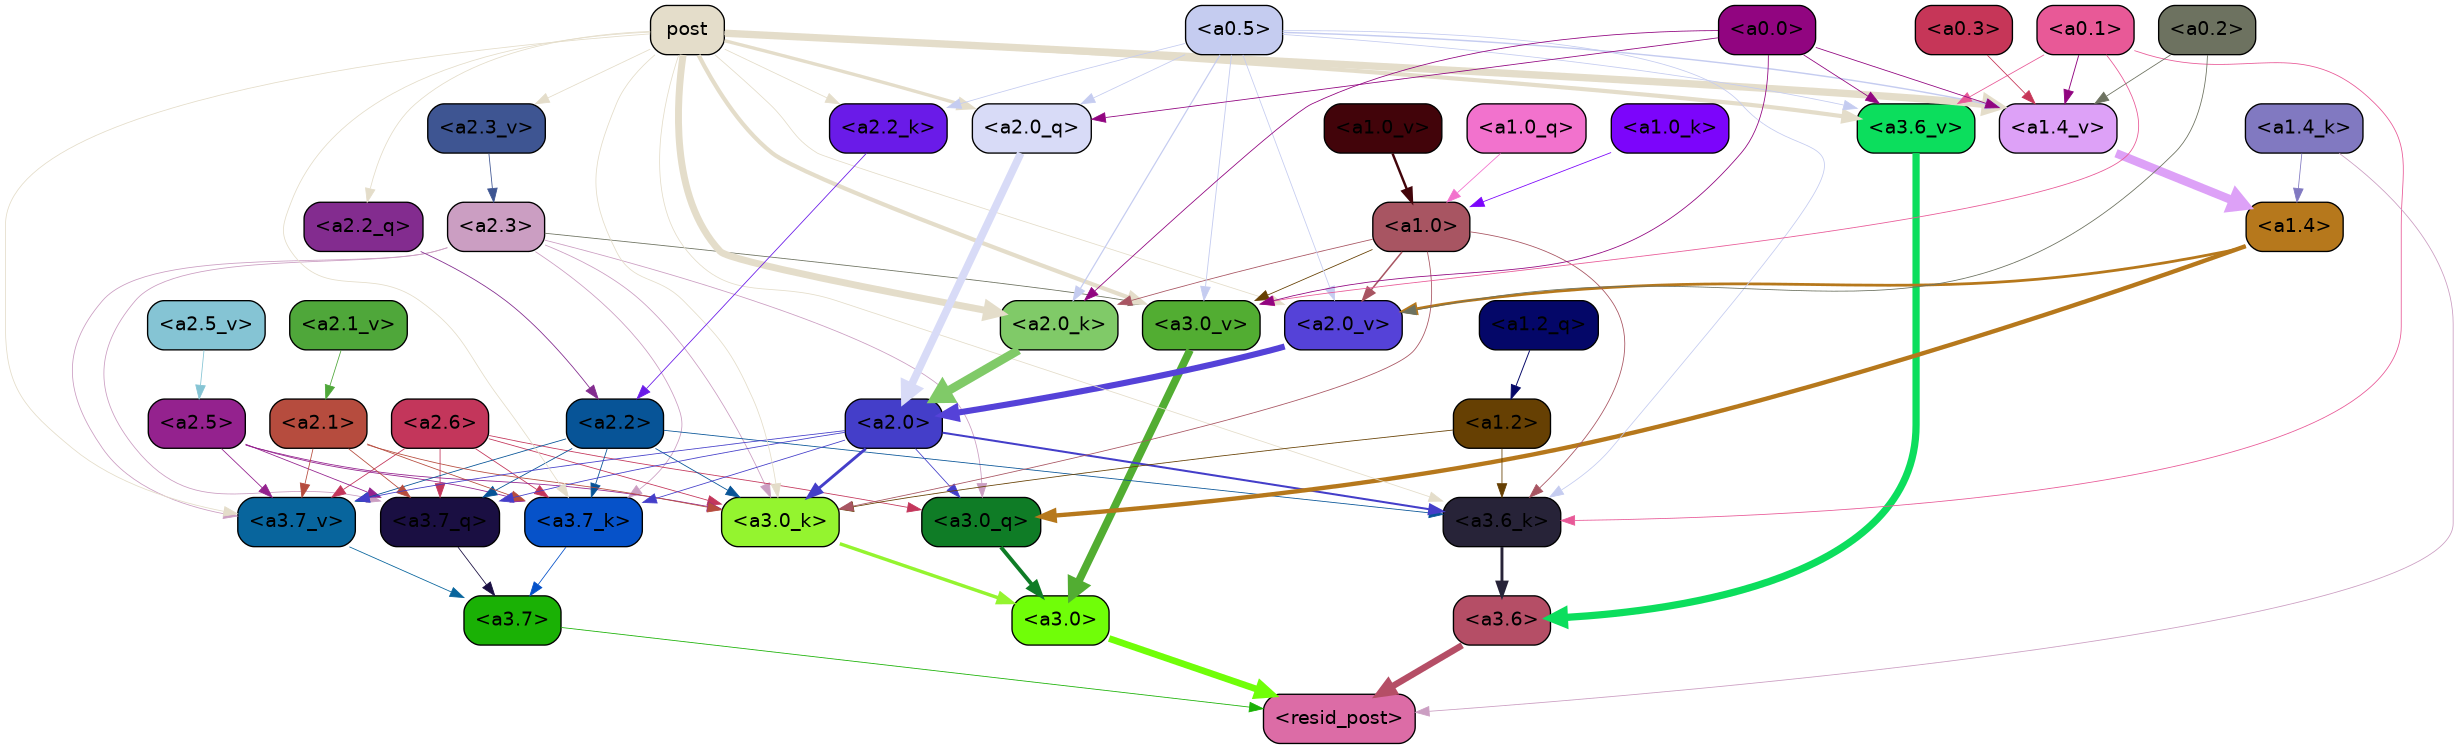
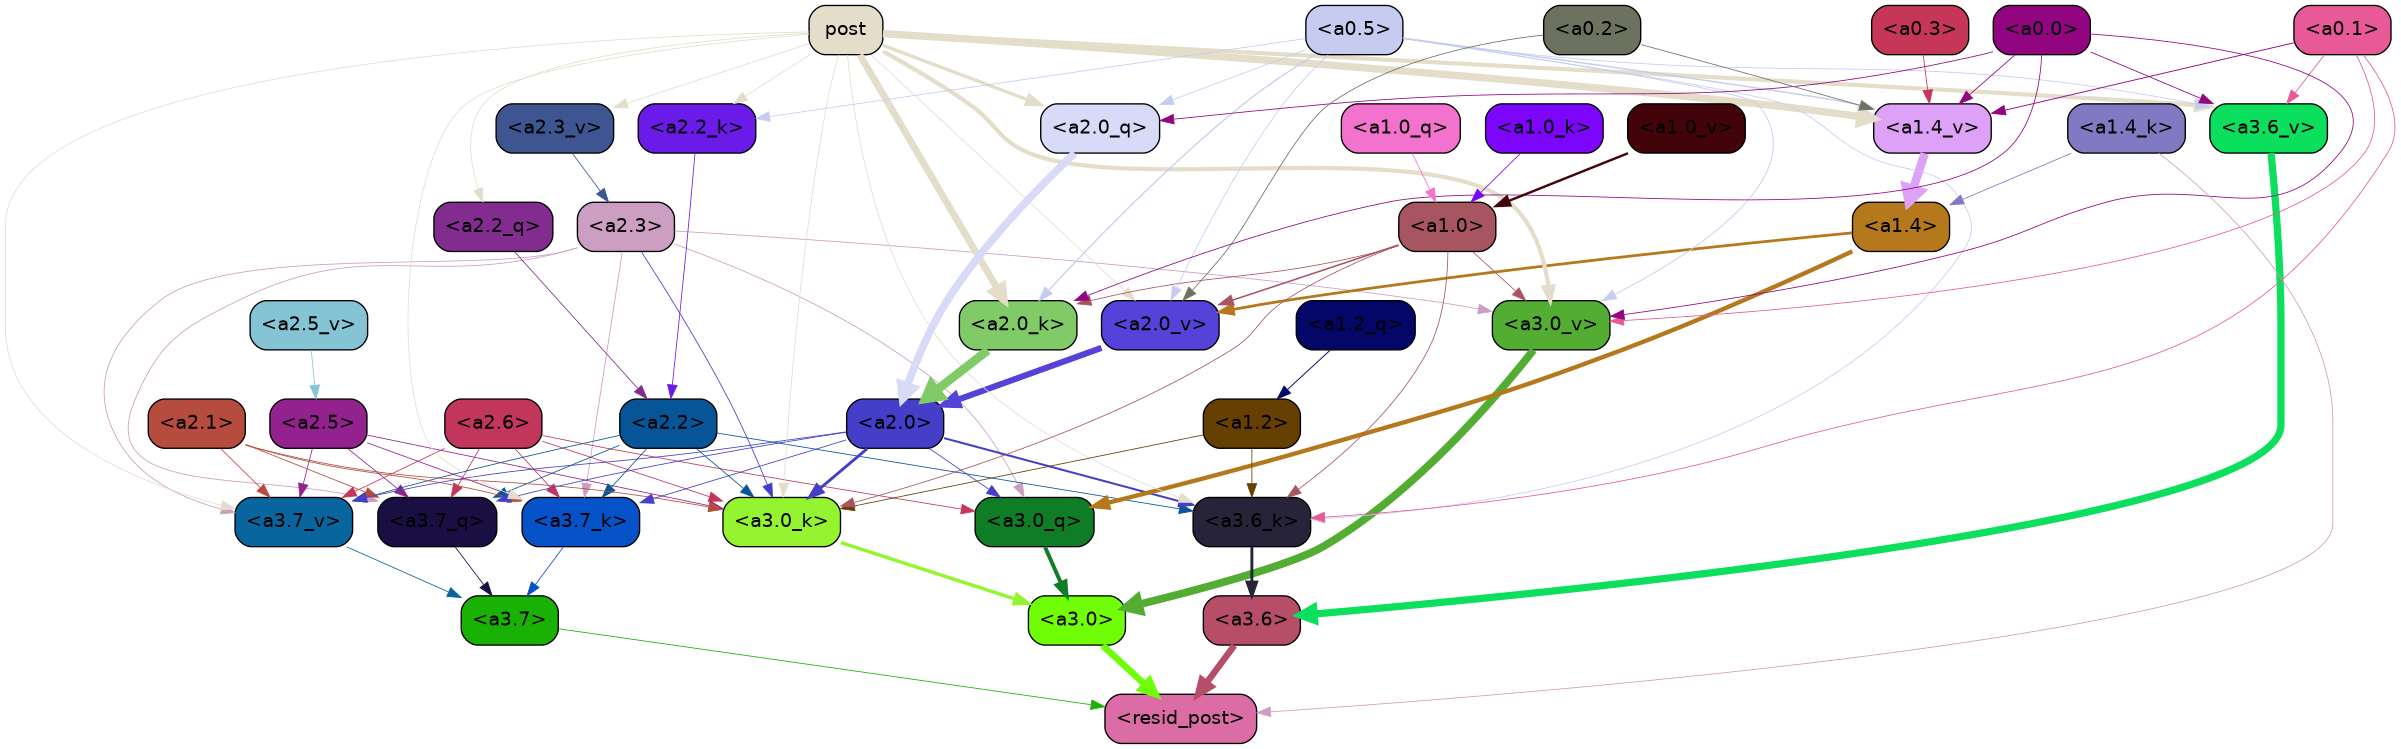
(837, 264) -> (1057, 260)
(1315, 275) -> (1487, 265)
(348, 325) -> none
(679, 341) -> (710, 365)
